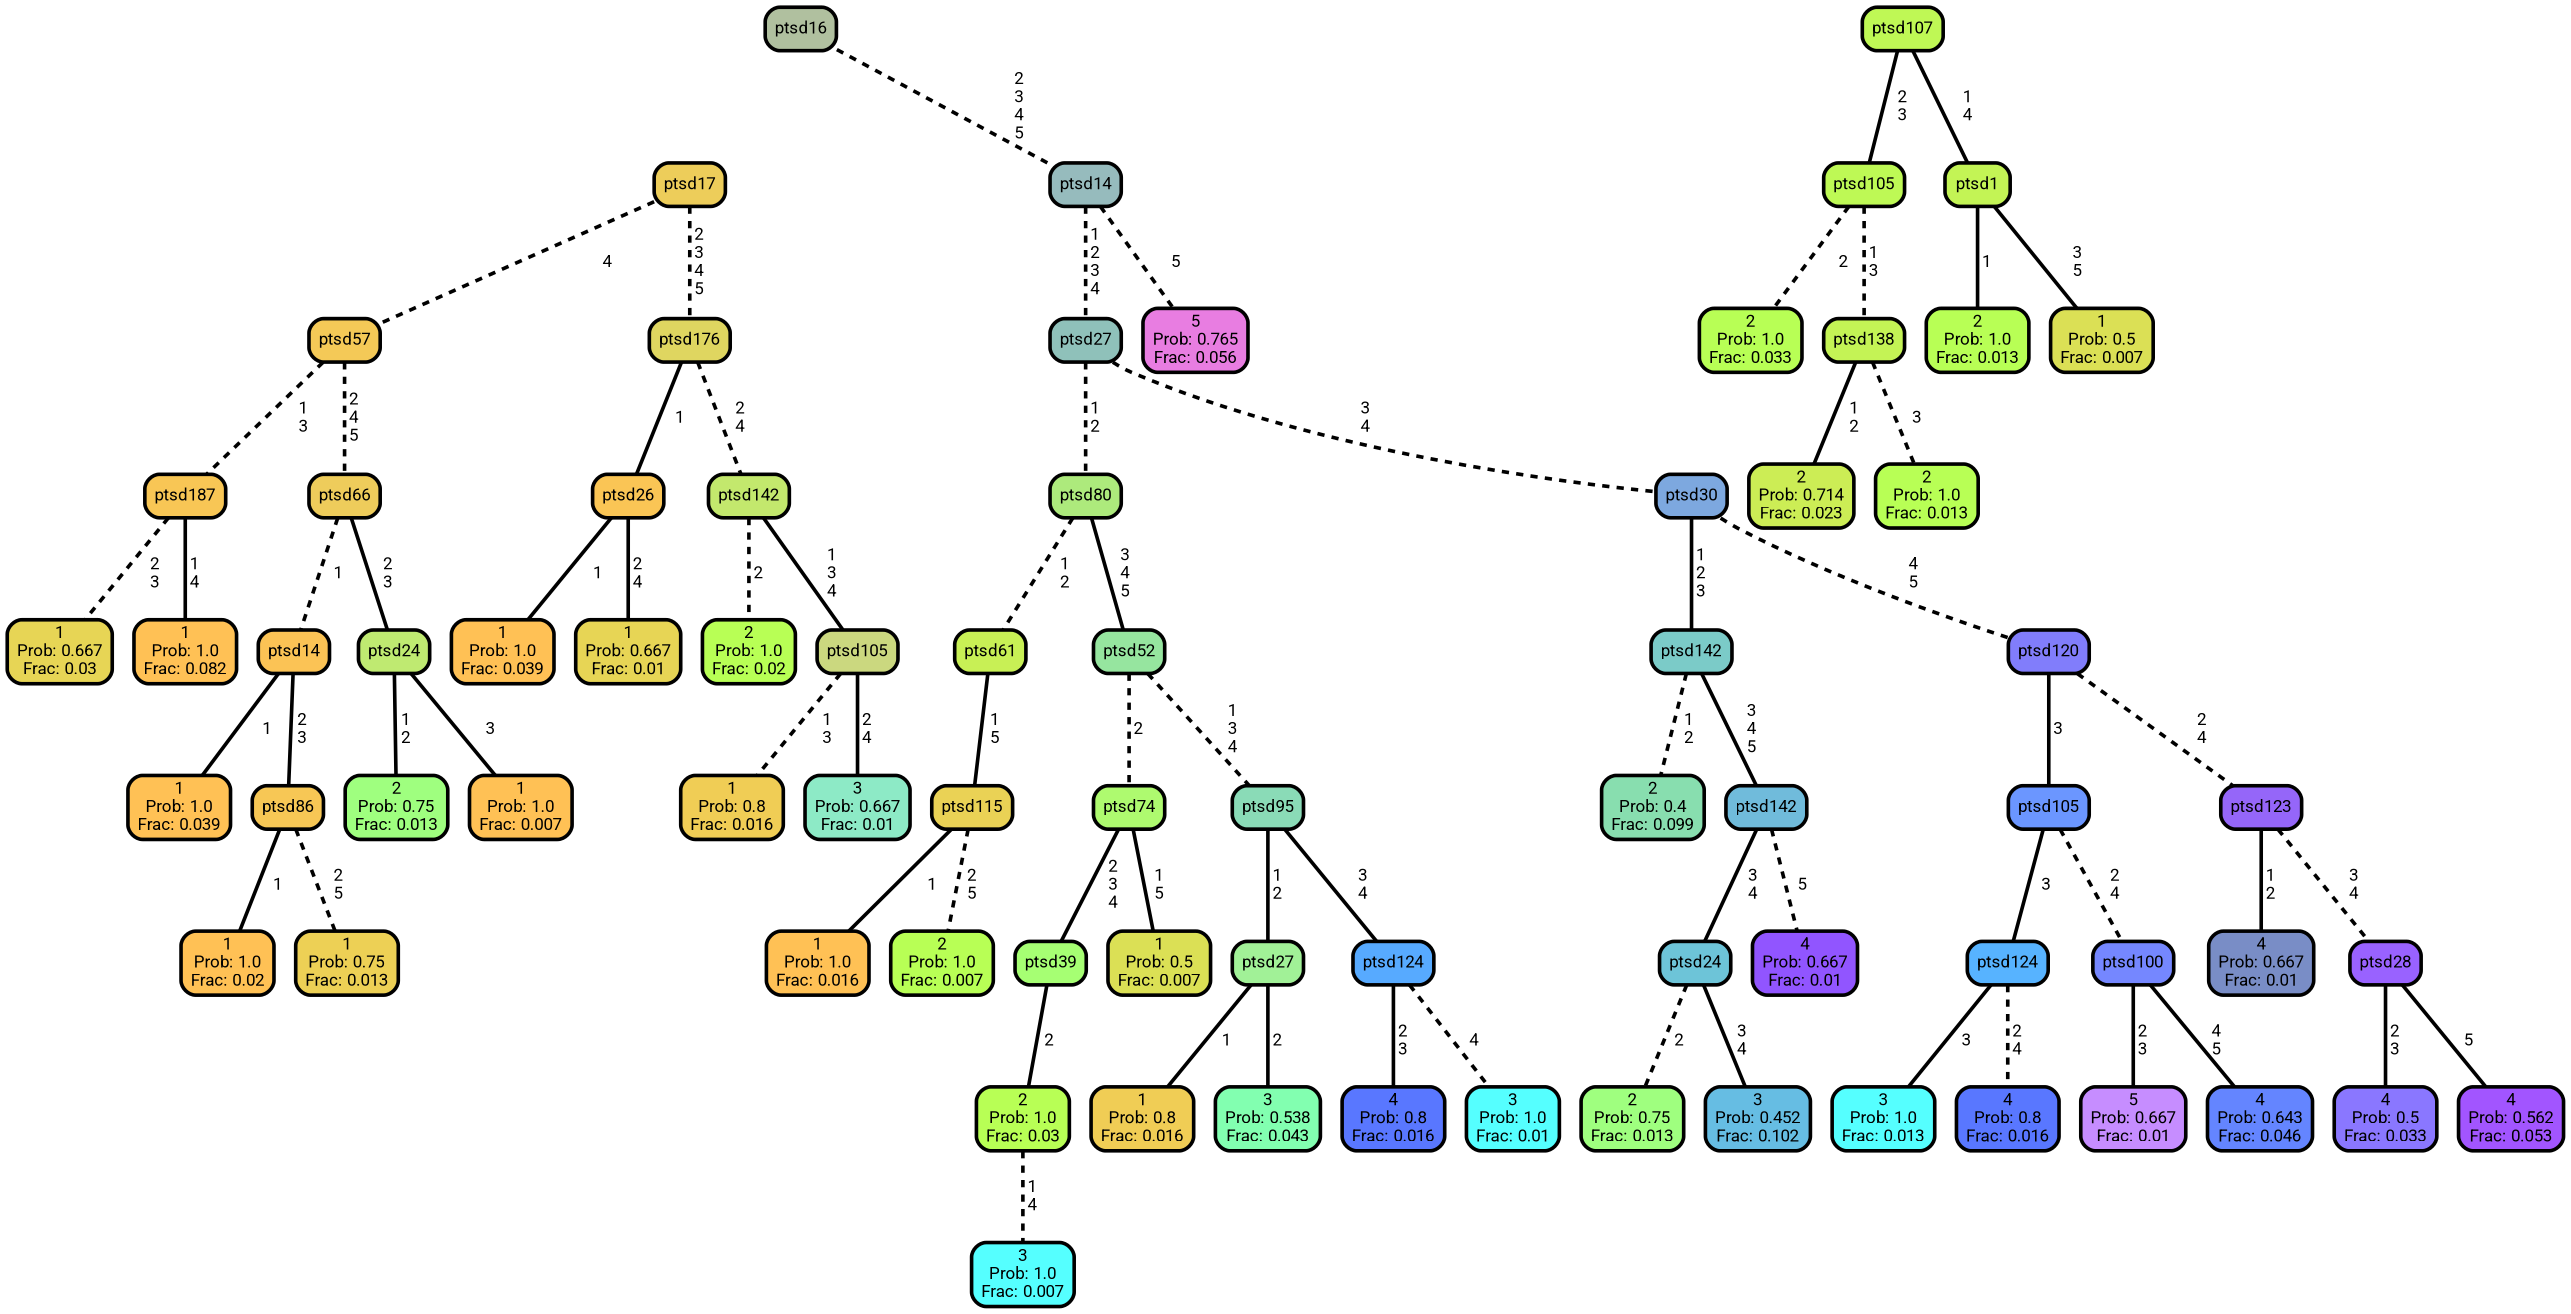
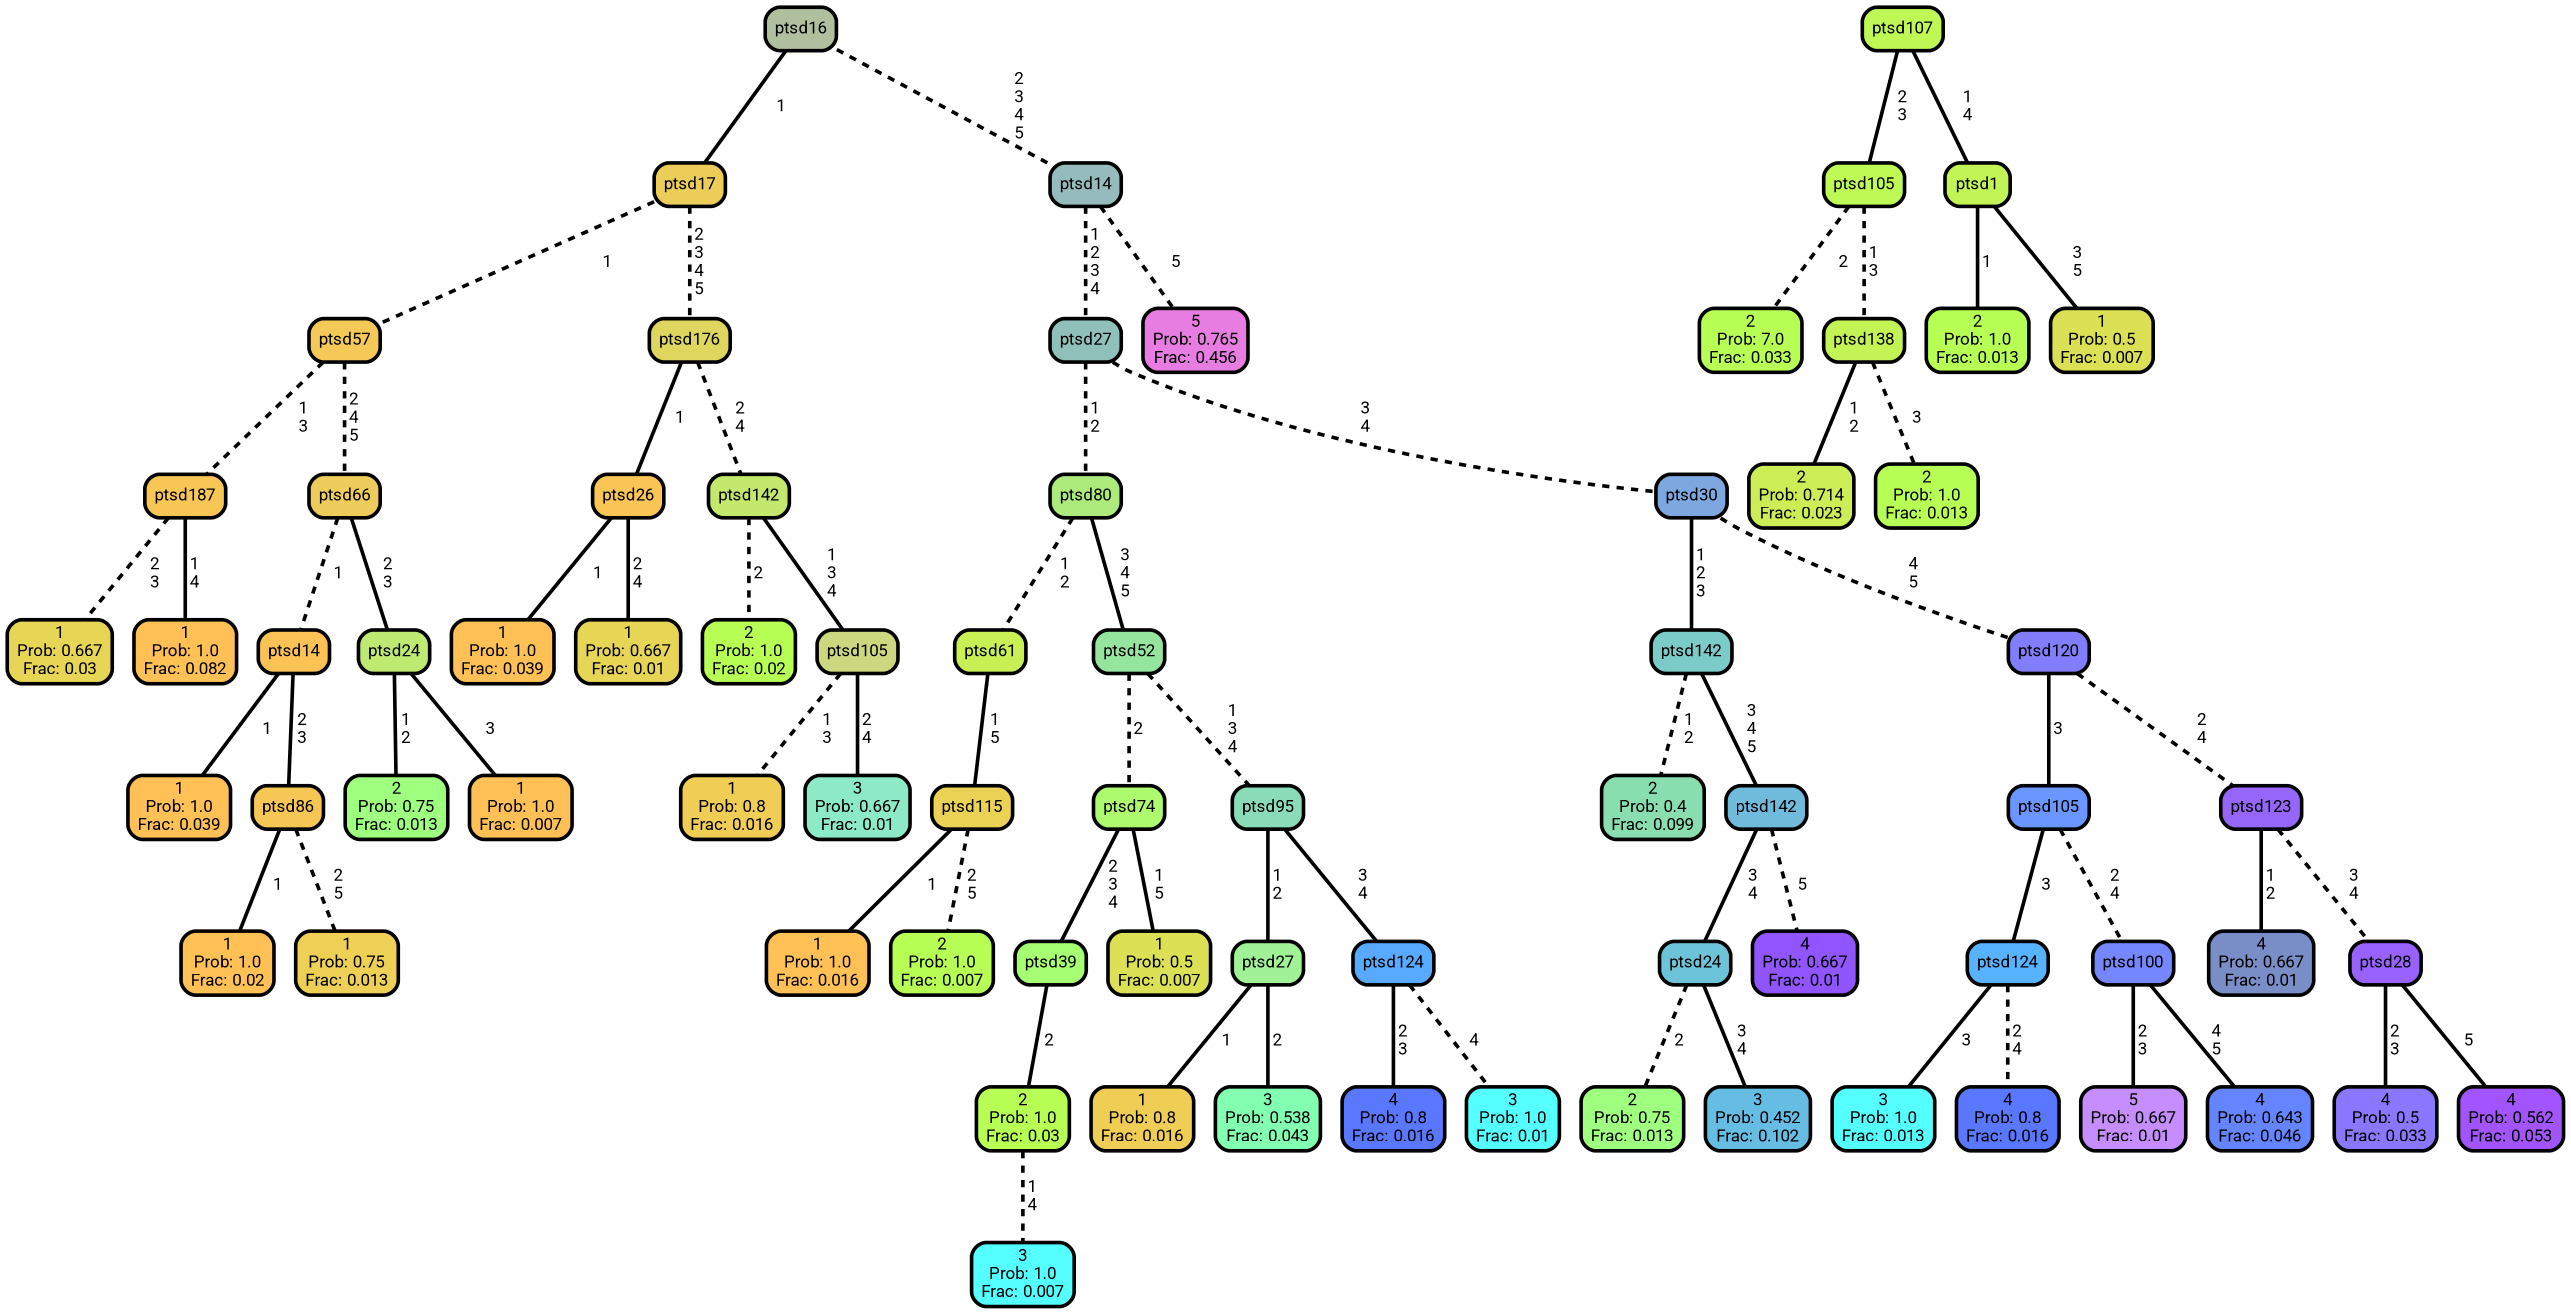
none -> (745, 107)
(605, 263) -> (605, 263)
(1195, 340) -> (1195, 340)
(1751, 340) -> (1751, 340)
